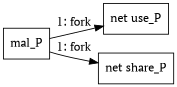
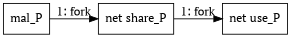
(72, 33) -> (194, 19)
